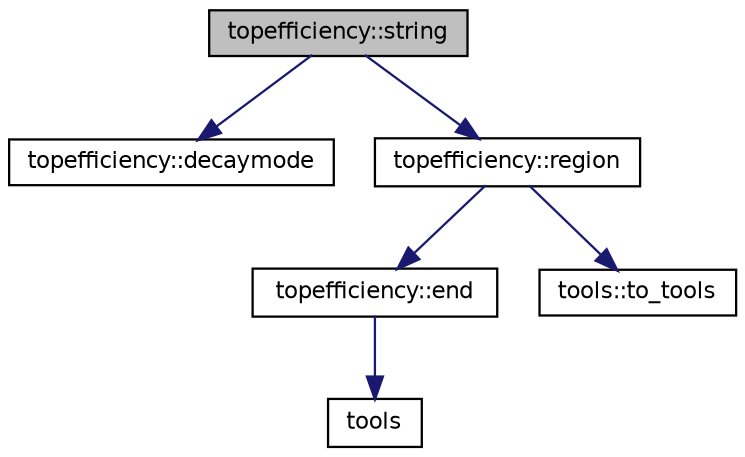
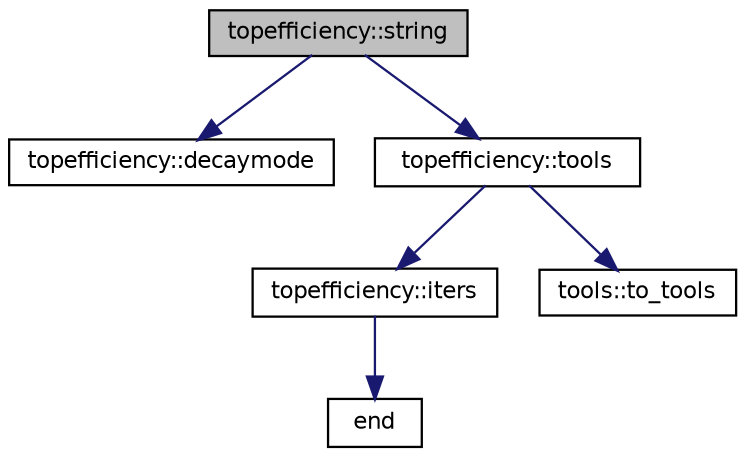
(508, 162) -> (508, 162)
(375, 293) -> (375, 293)
(375, 423) -> (375, 423)
